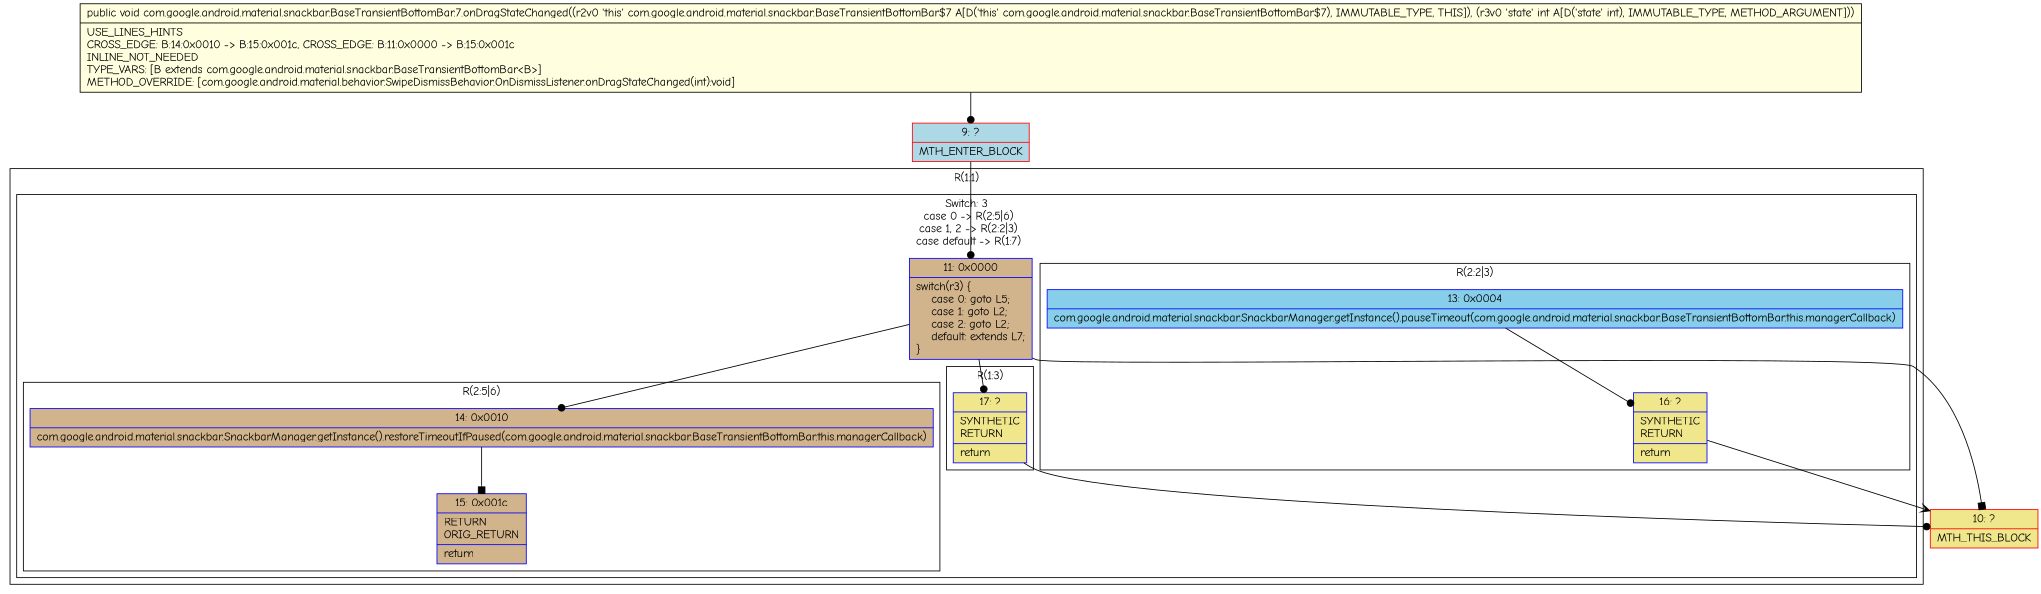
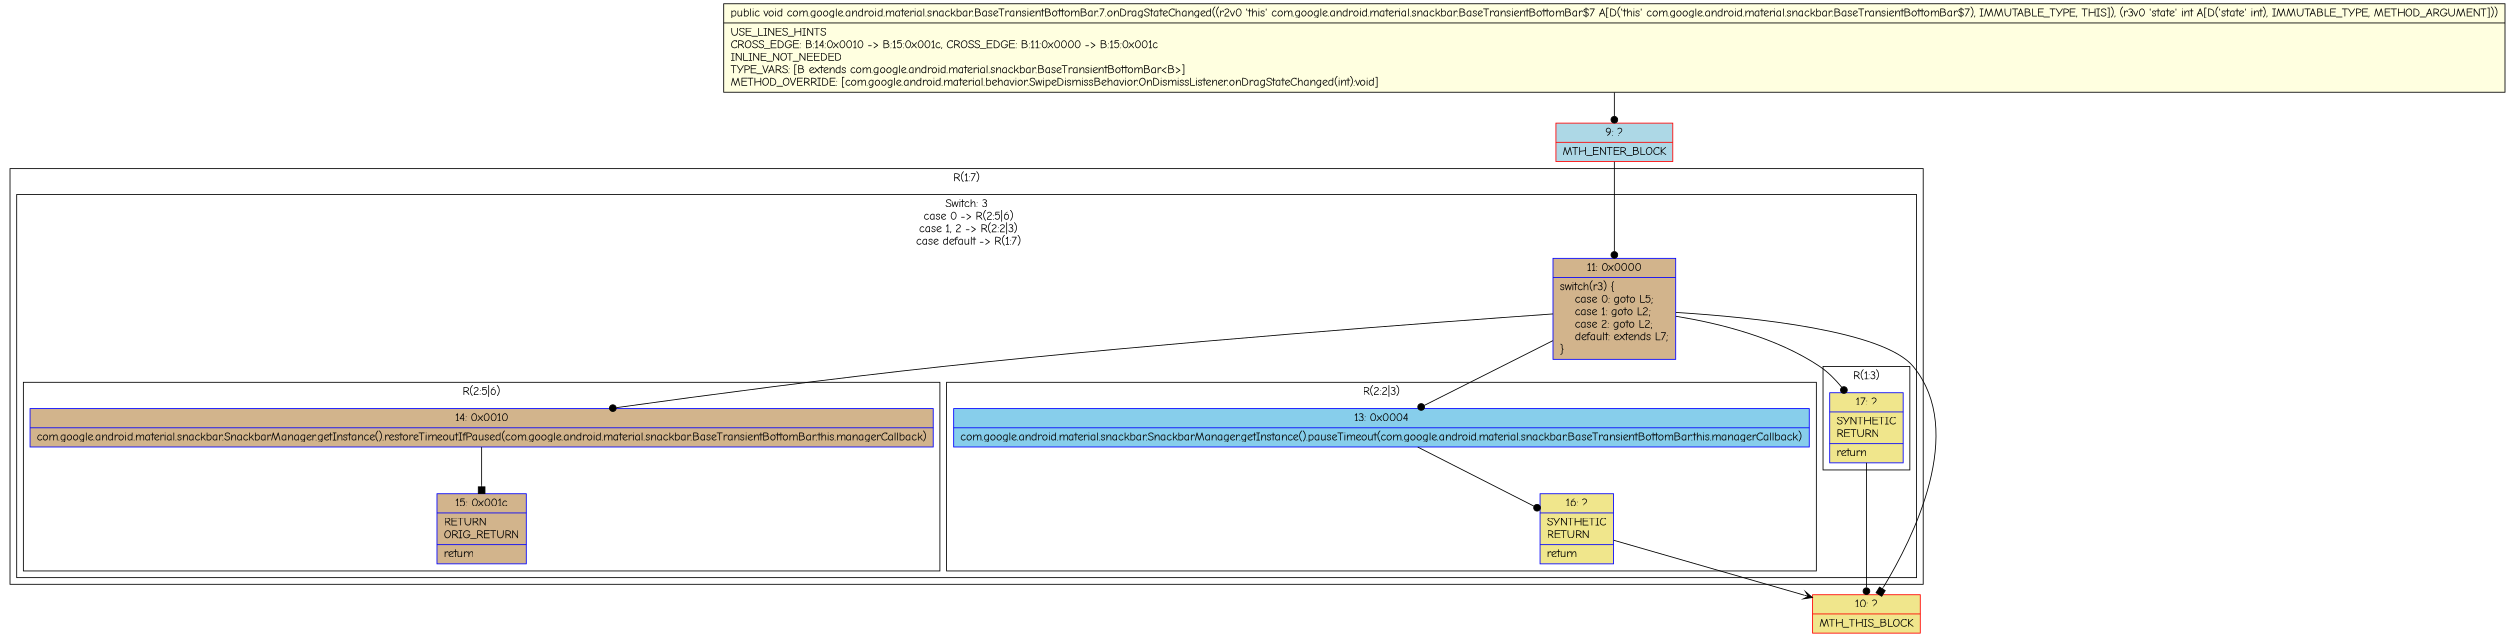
(967, 178) -> (967, 178)
none -> (1489, 373)
